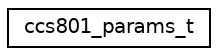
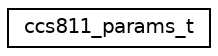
(109, 28) -> (109, 28)
